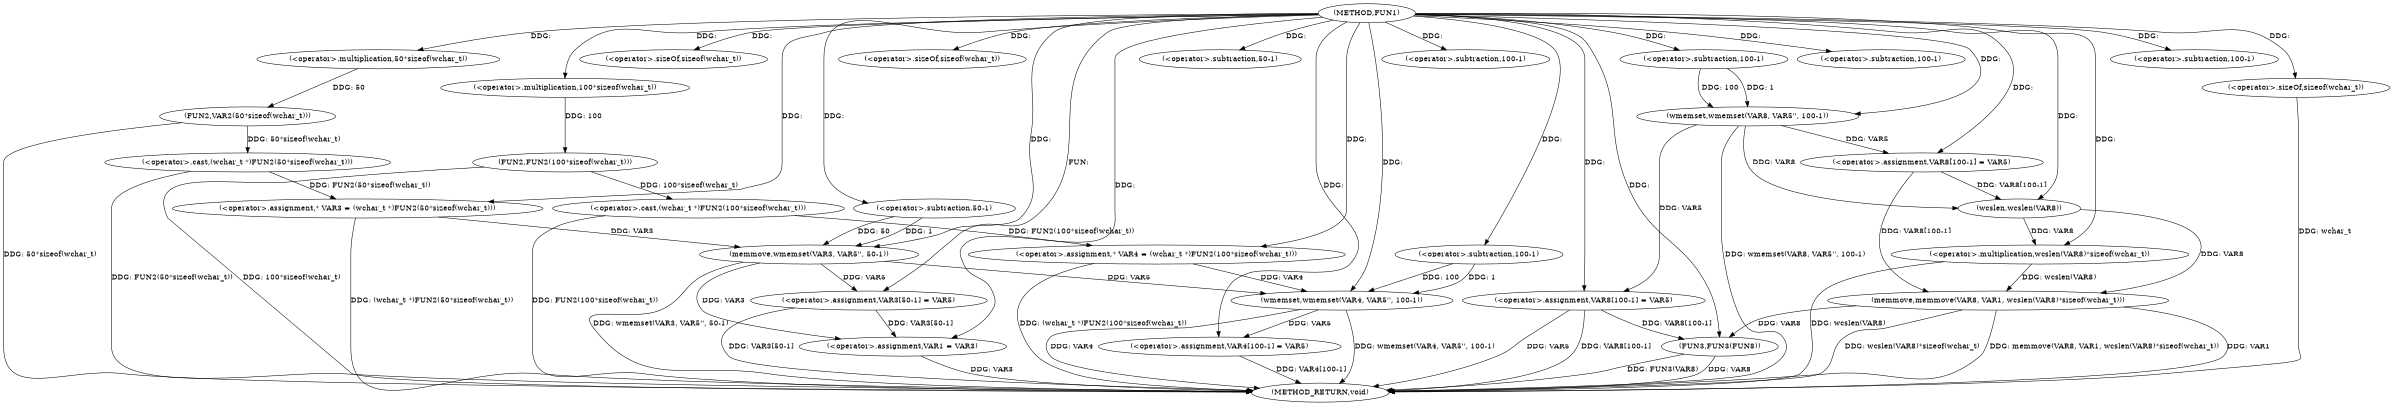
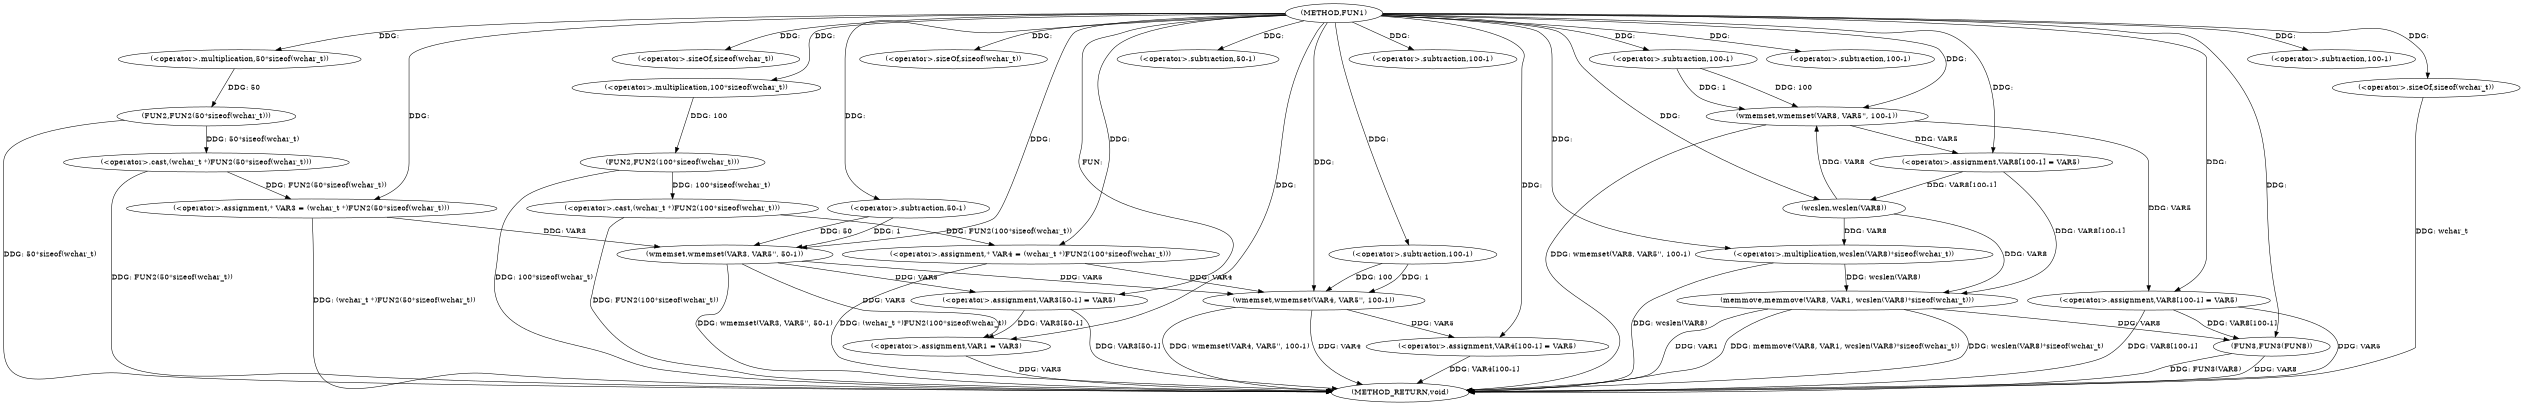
(248, 116) -> (206, 116)
(1826, 198) -> (1820, 167)
(809, 255) -> (725, 255)
